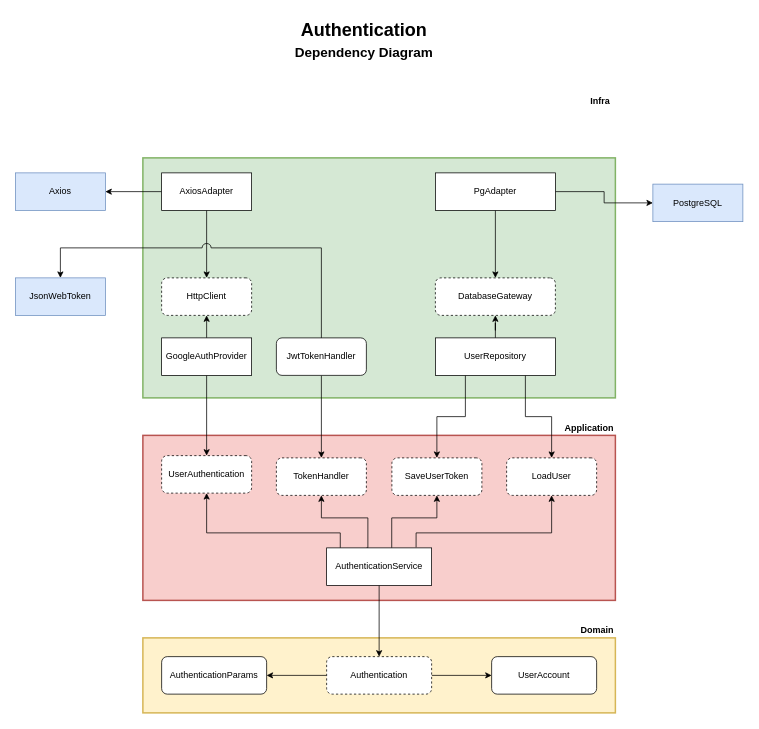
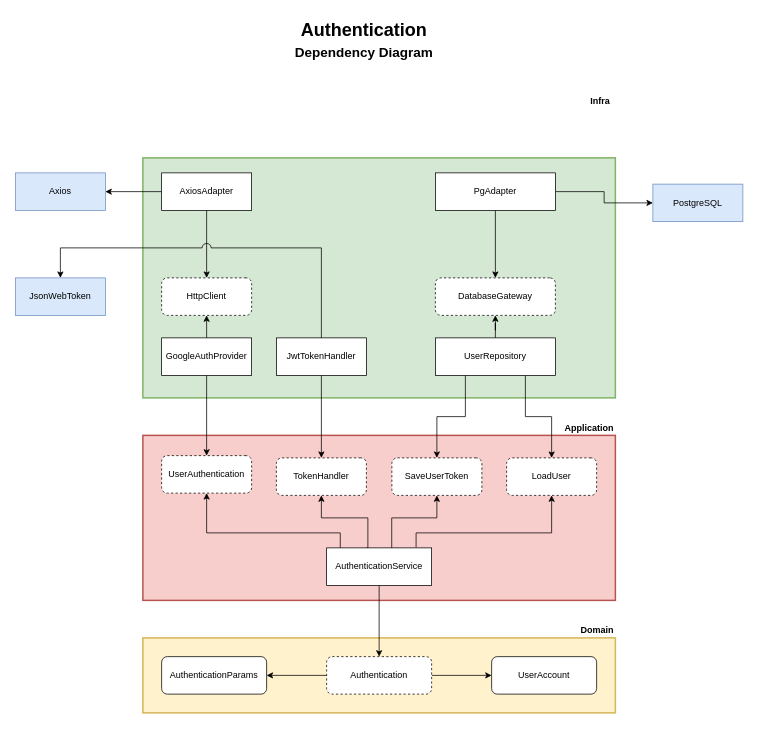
(321, 357) -> (321, 357)
